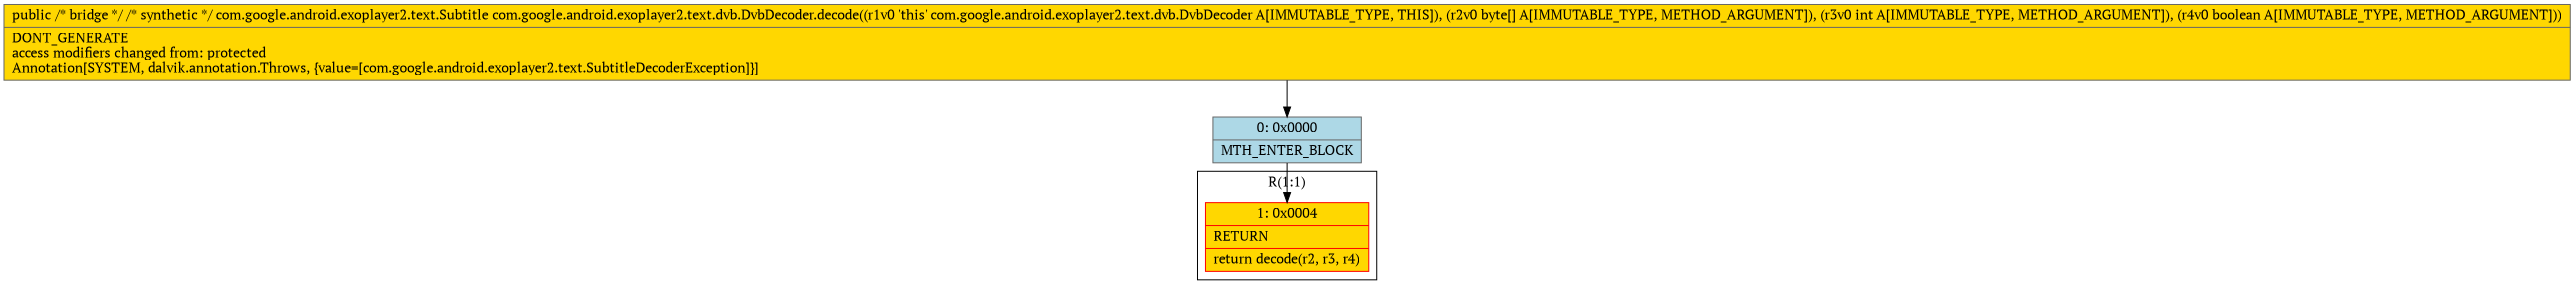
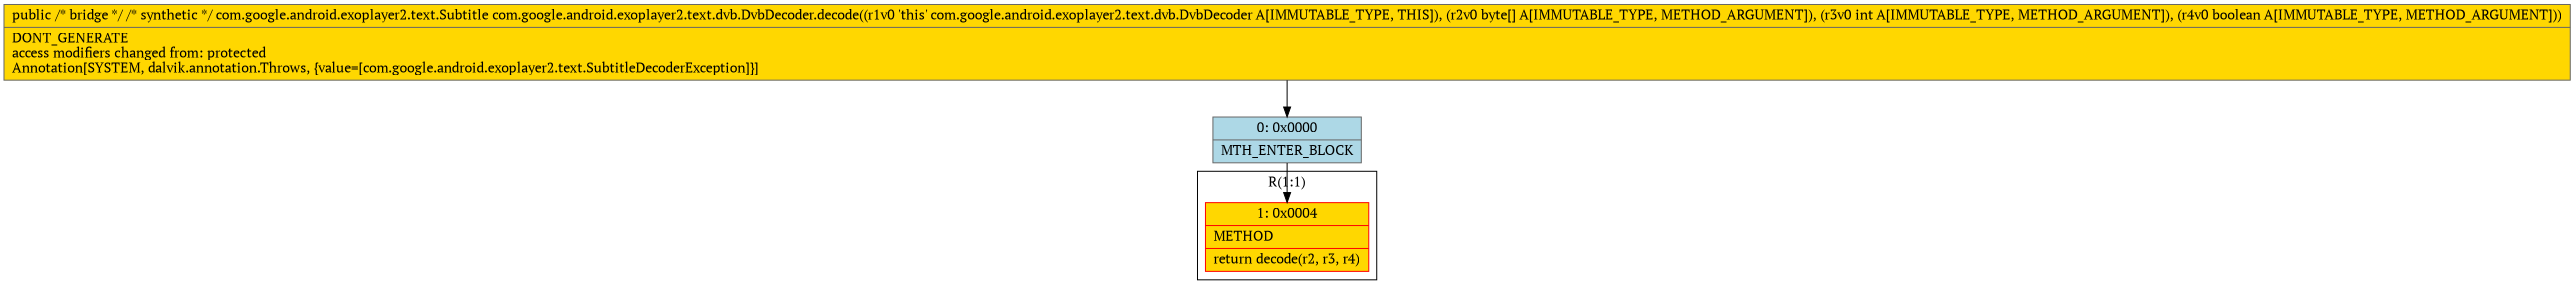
(1241, 237) -> (1244, 237)
